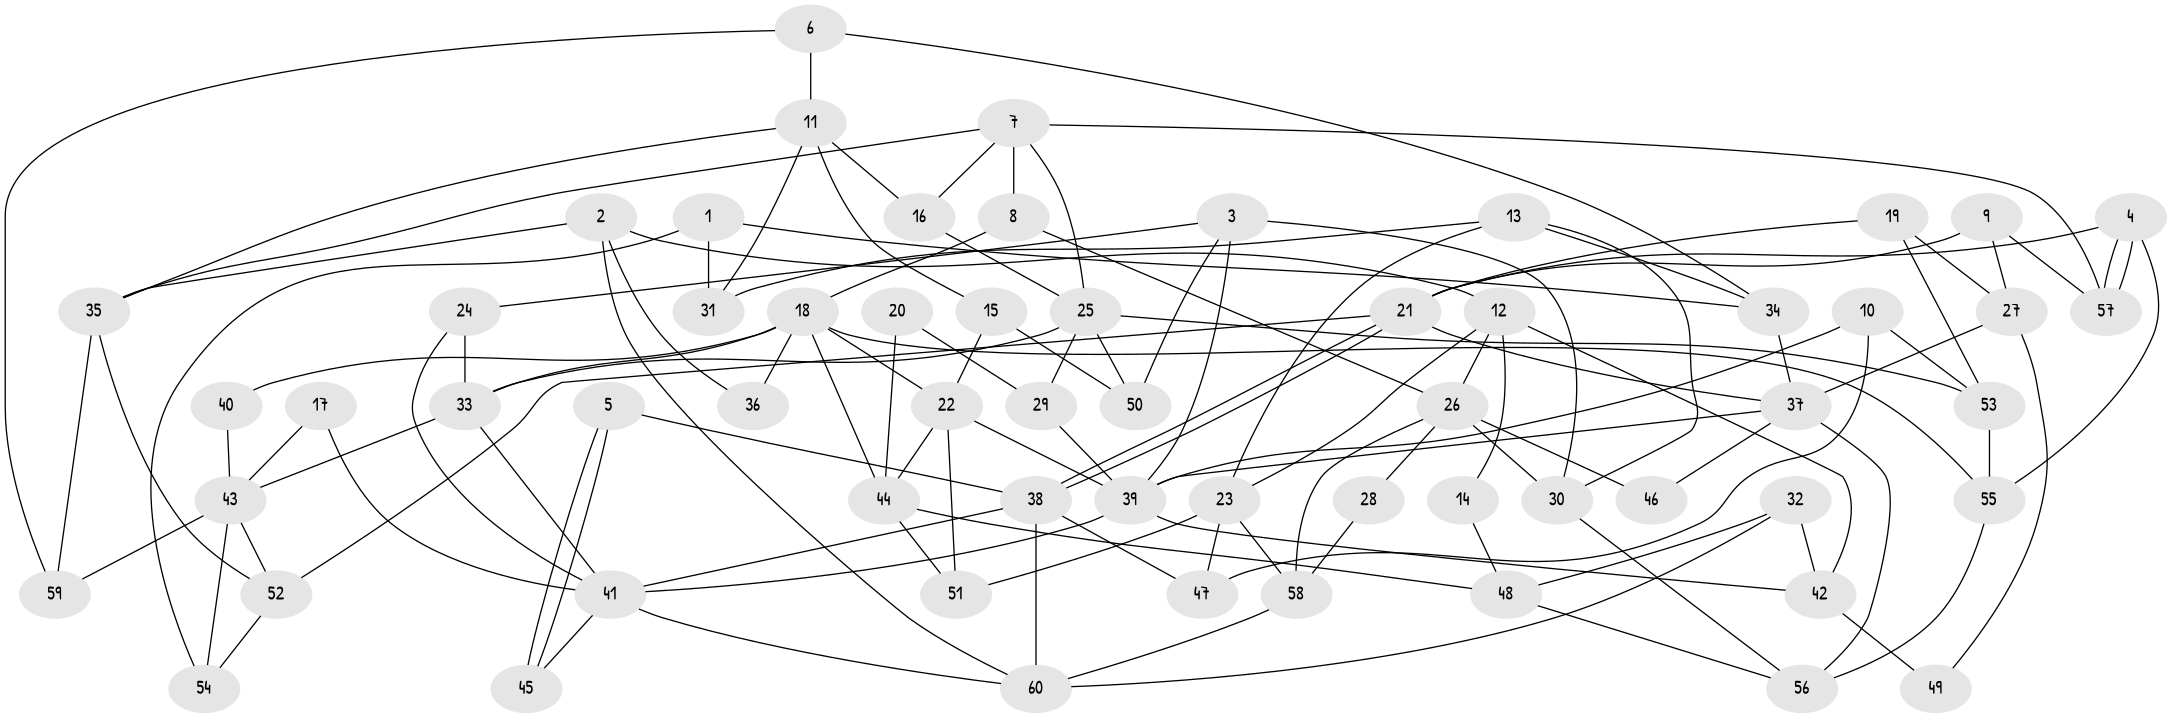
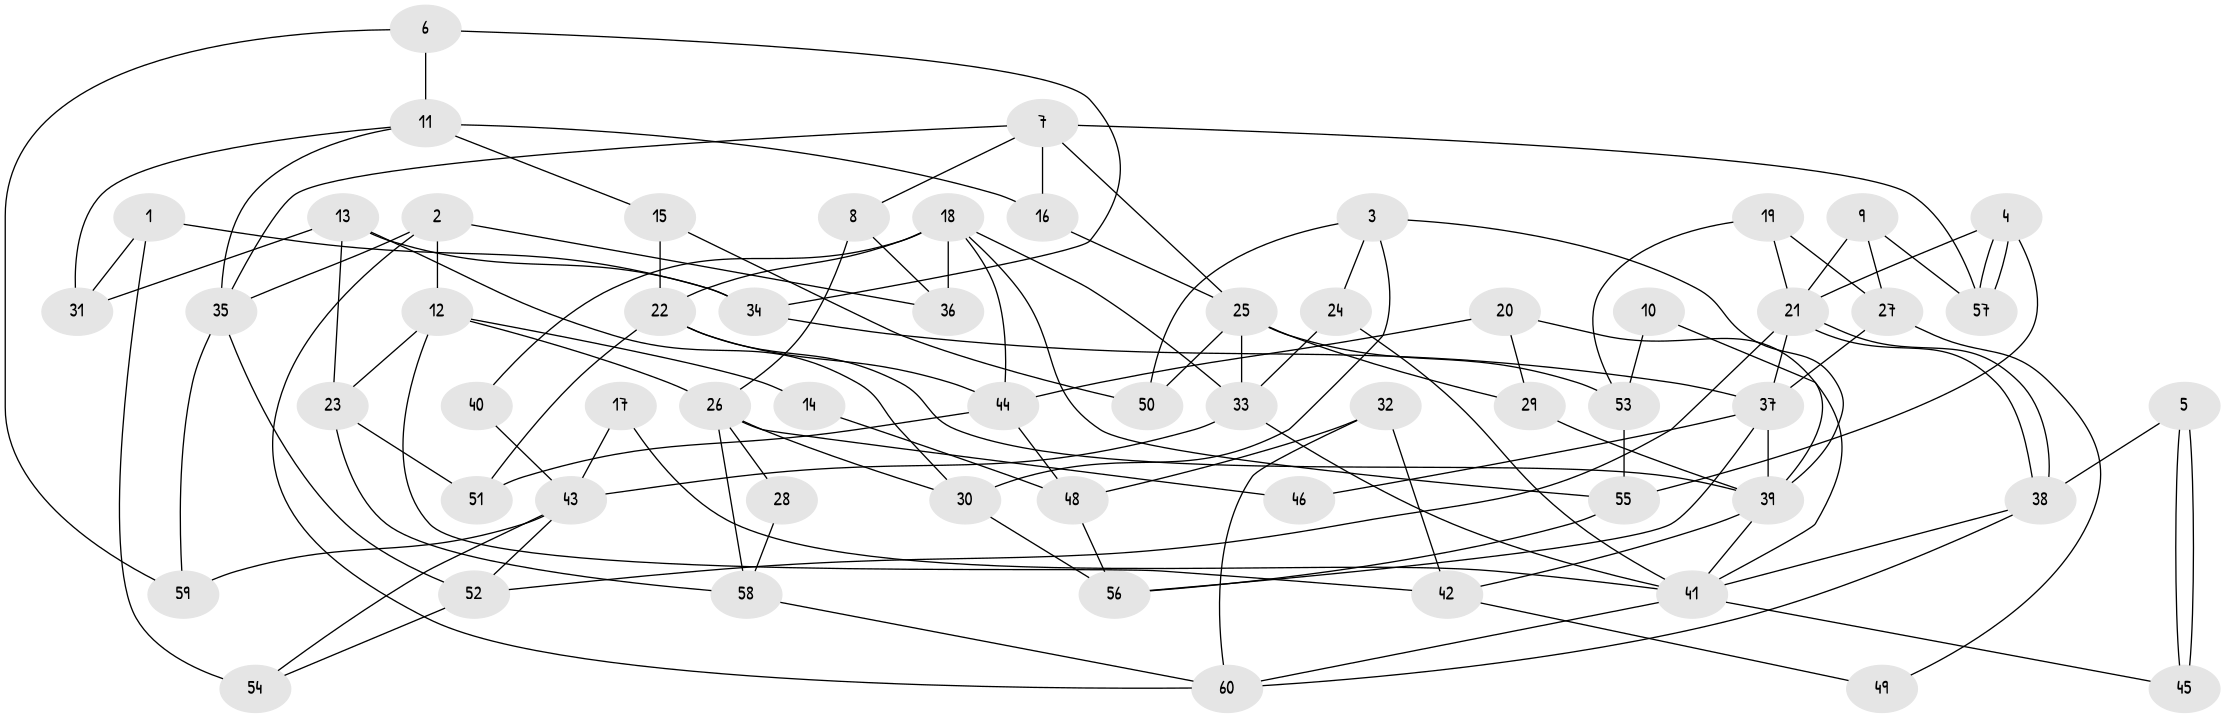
(881, 275) -> (901, 264)
none -> (1795, 362)
(1202, 595) -> none
